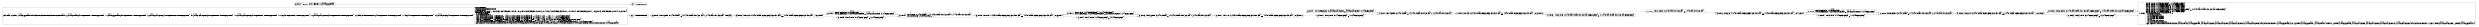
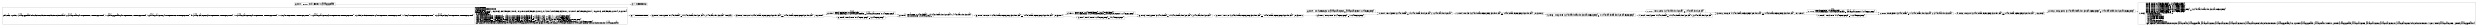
(641, 4) -> (641, 4)
(641, 16) -> (641, 16)
none -> (1676, 16)
(2092, 16) -> none
(2155, 21) -> (2155, 21)
